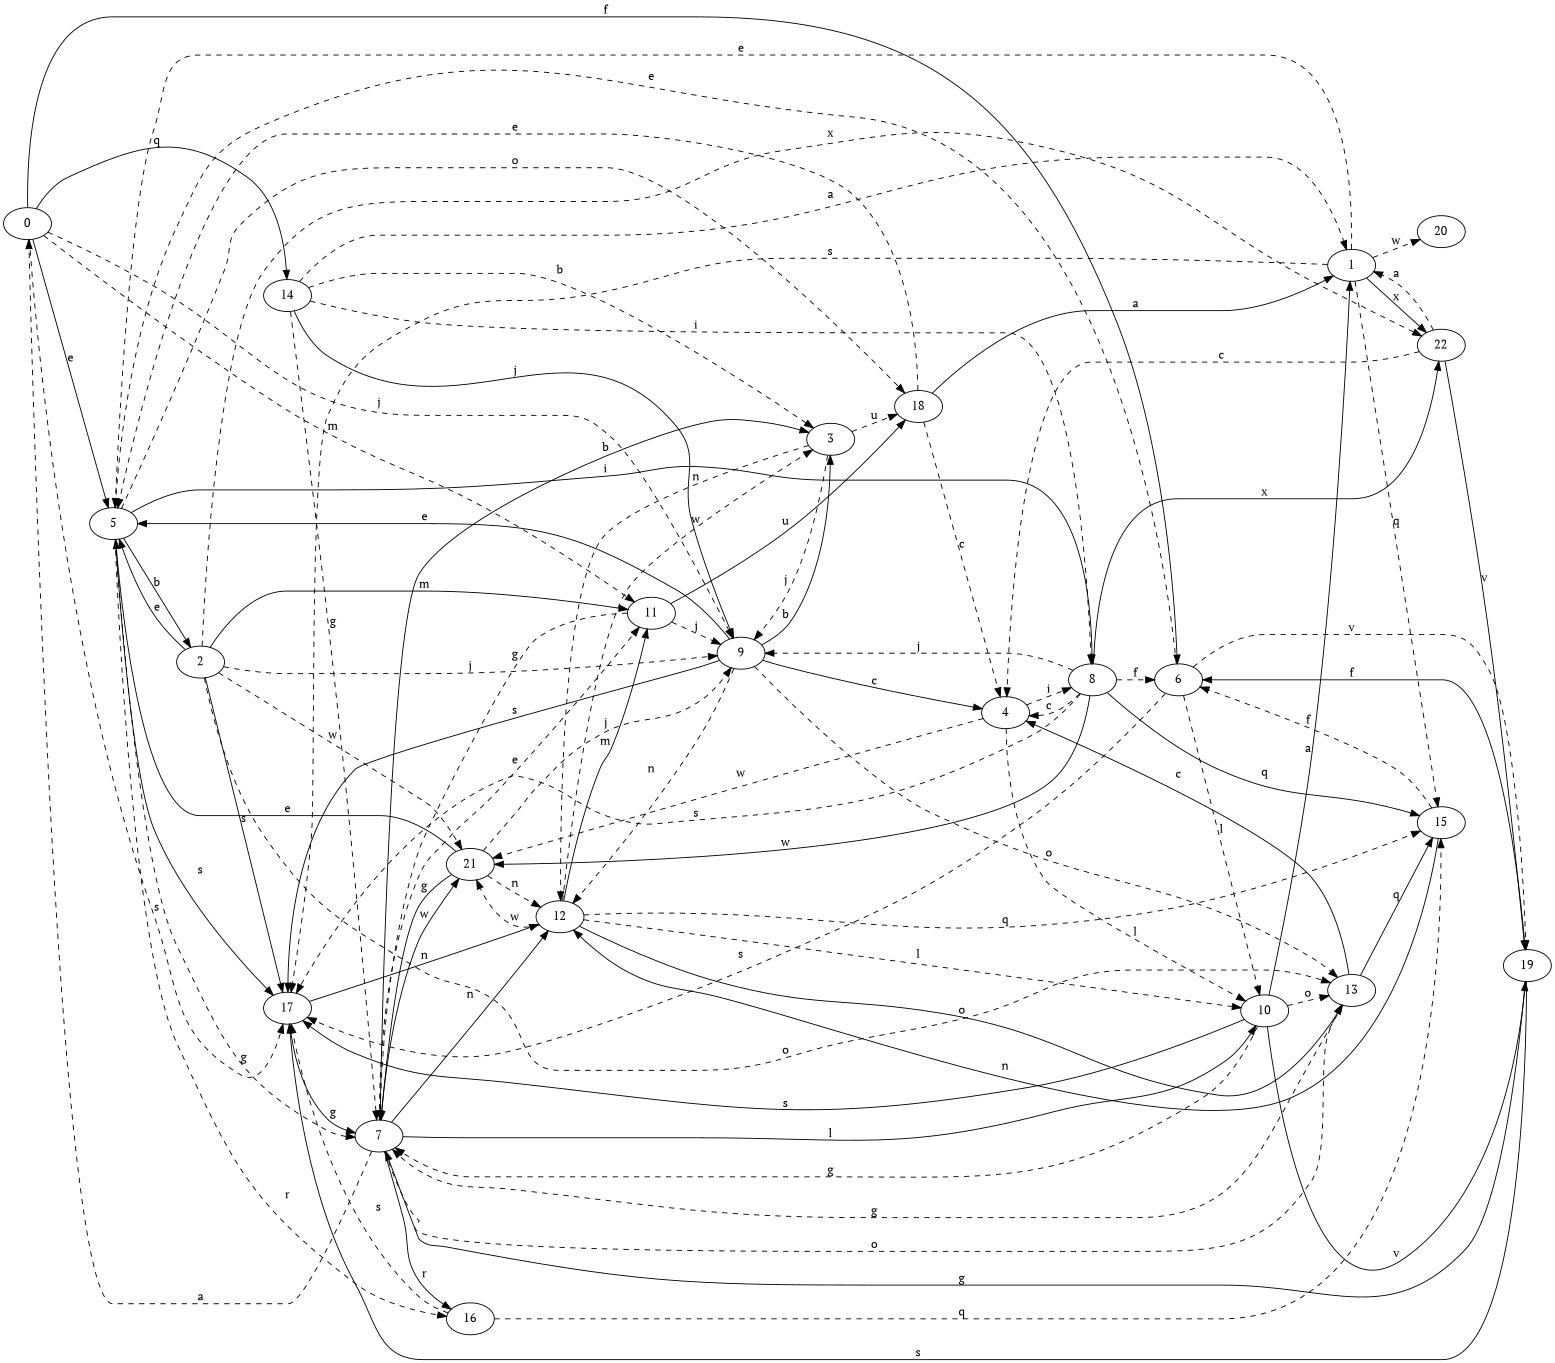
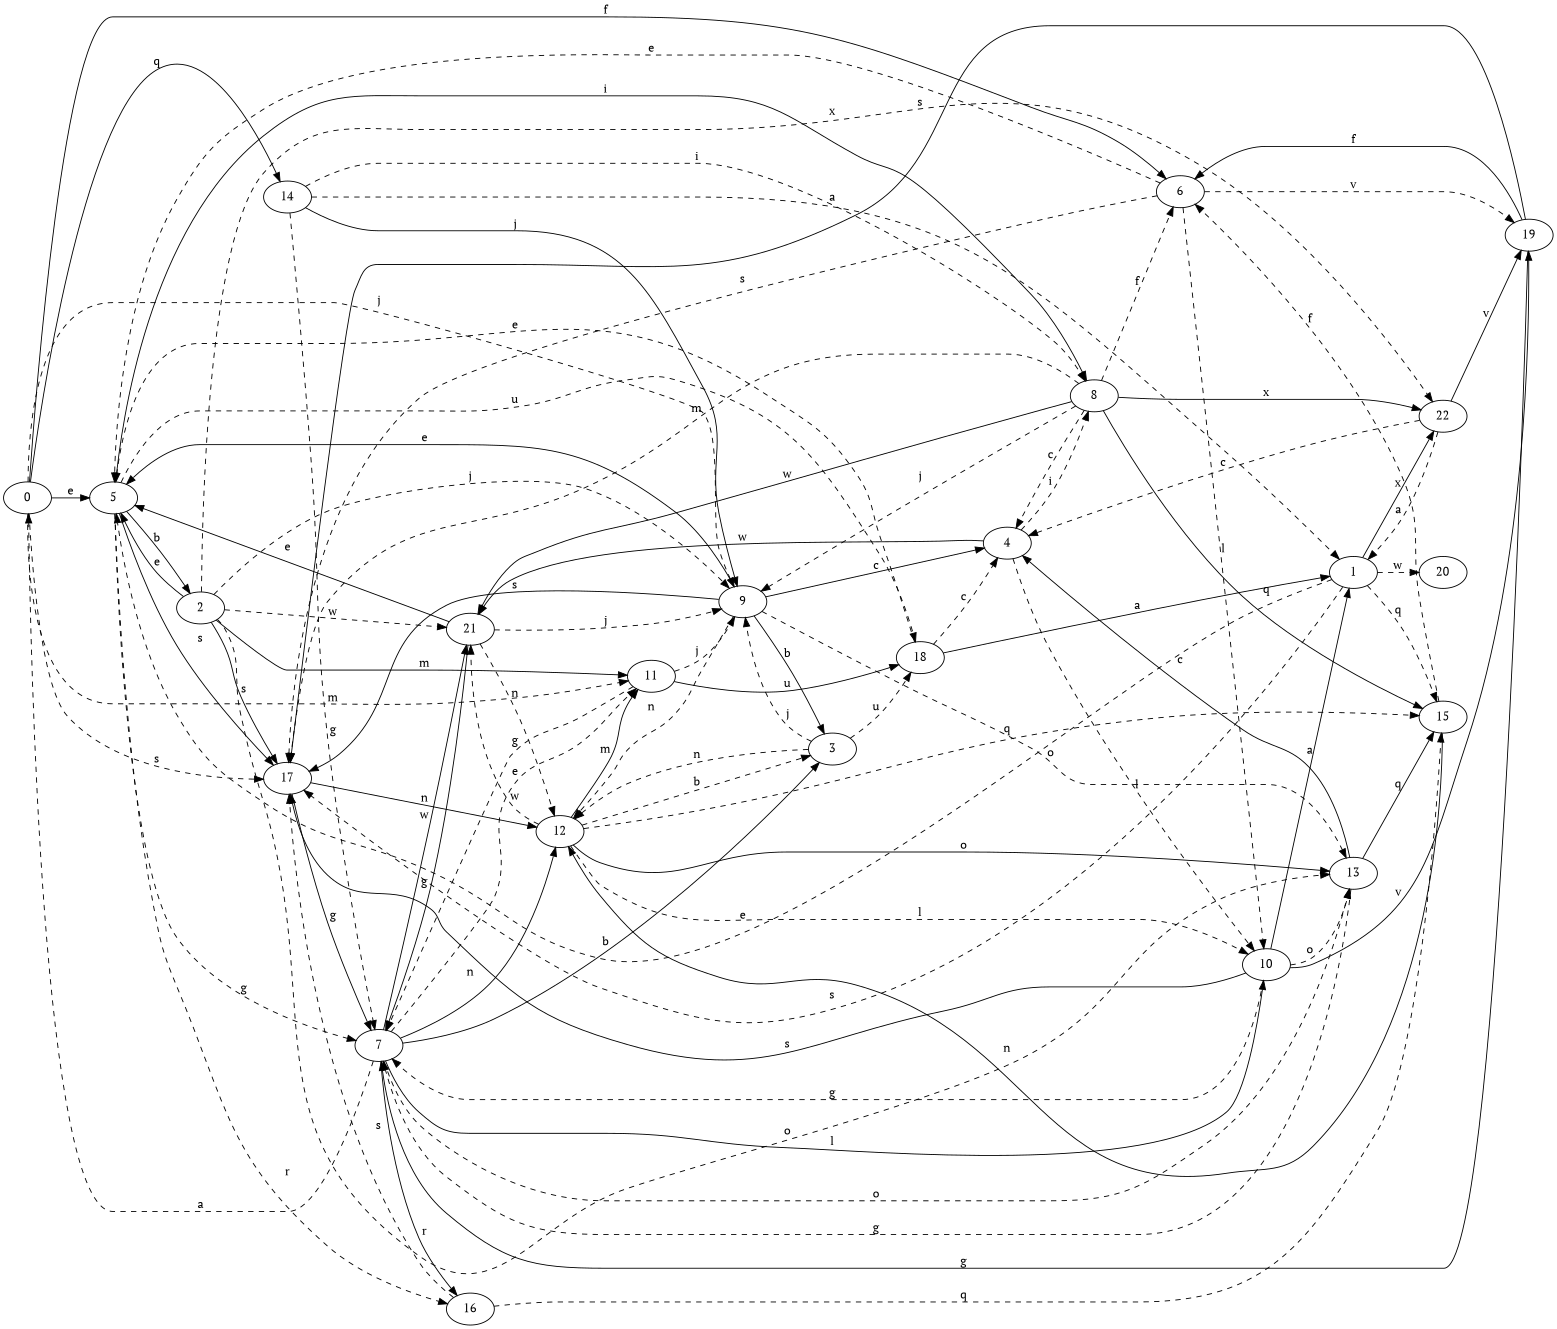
(515, 161) -> (515, 400)
(574, 289) -> none
(696, 520) -> (697, 782)
(742, 786) -> (739, 544)
(696, 813) -> (697, 409)
